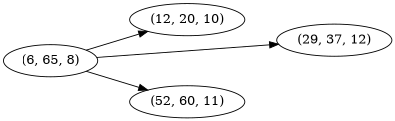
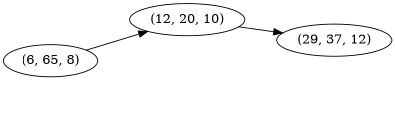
(183, 51) -> (256, 29)
(187, 102) -> none
